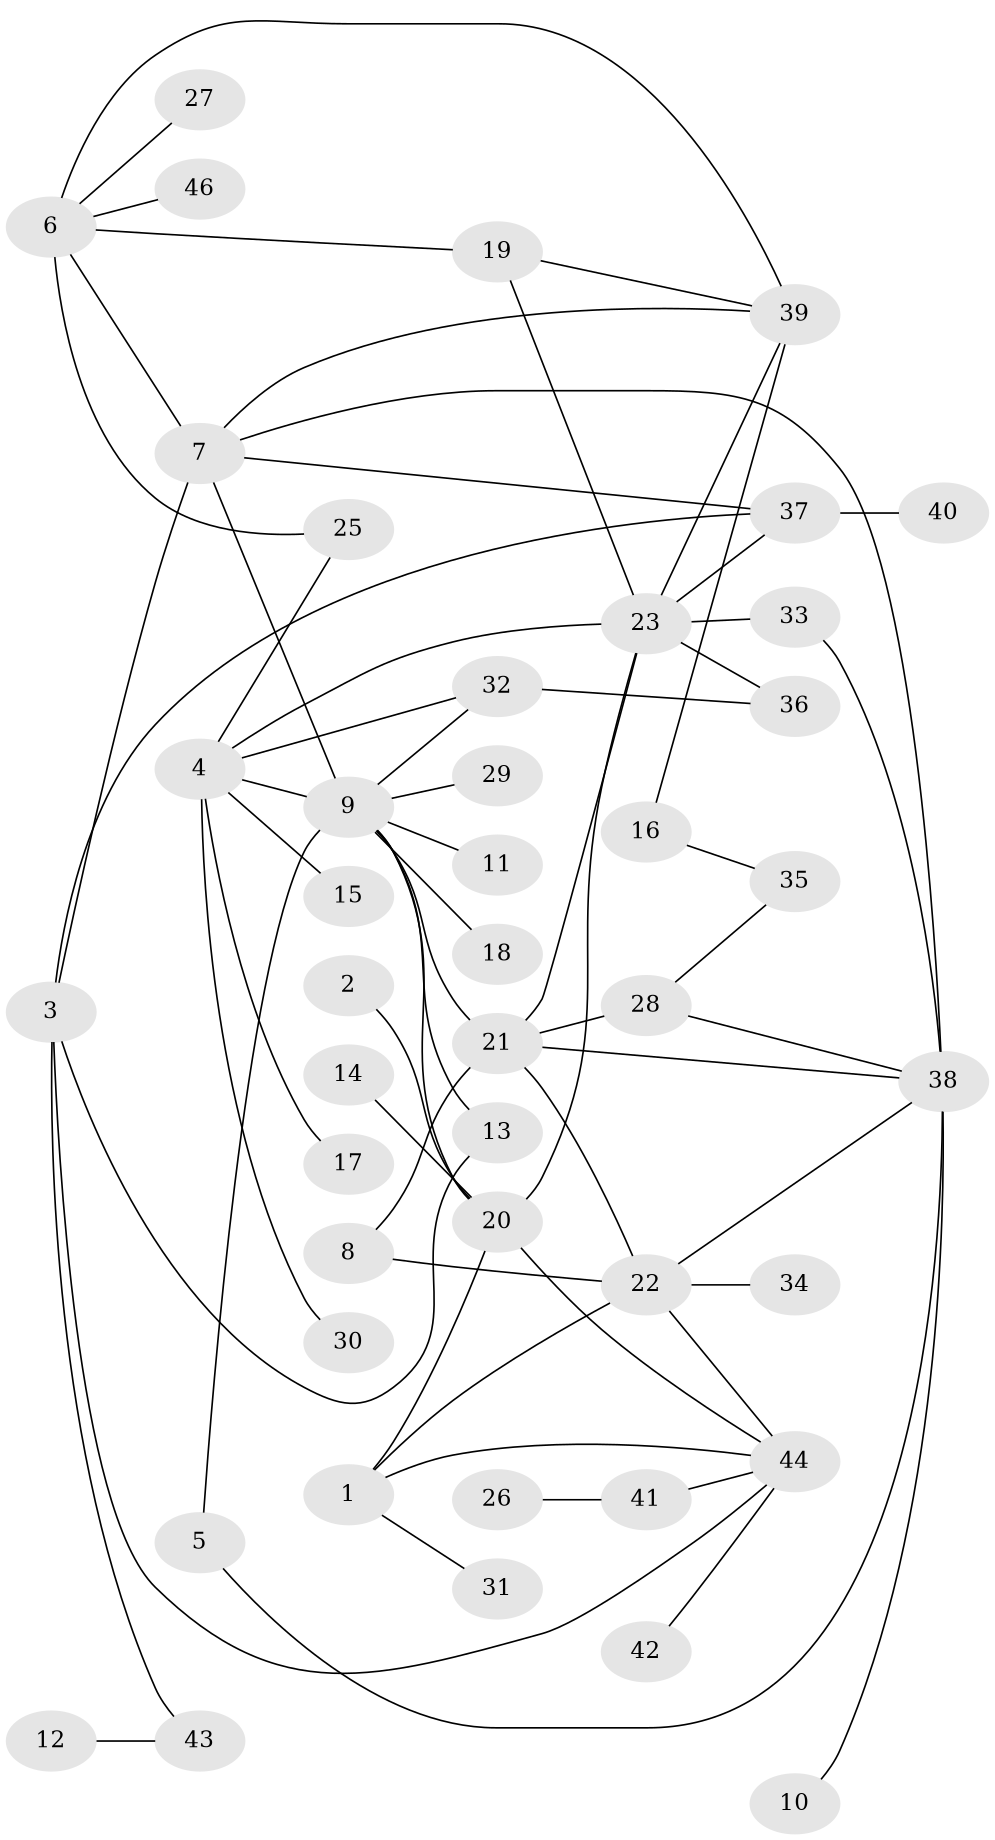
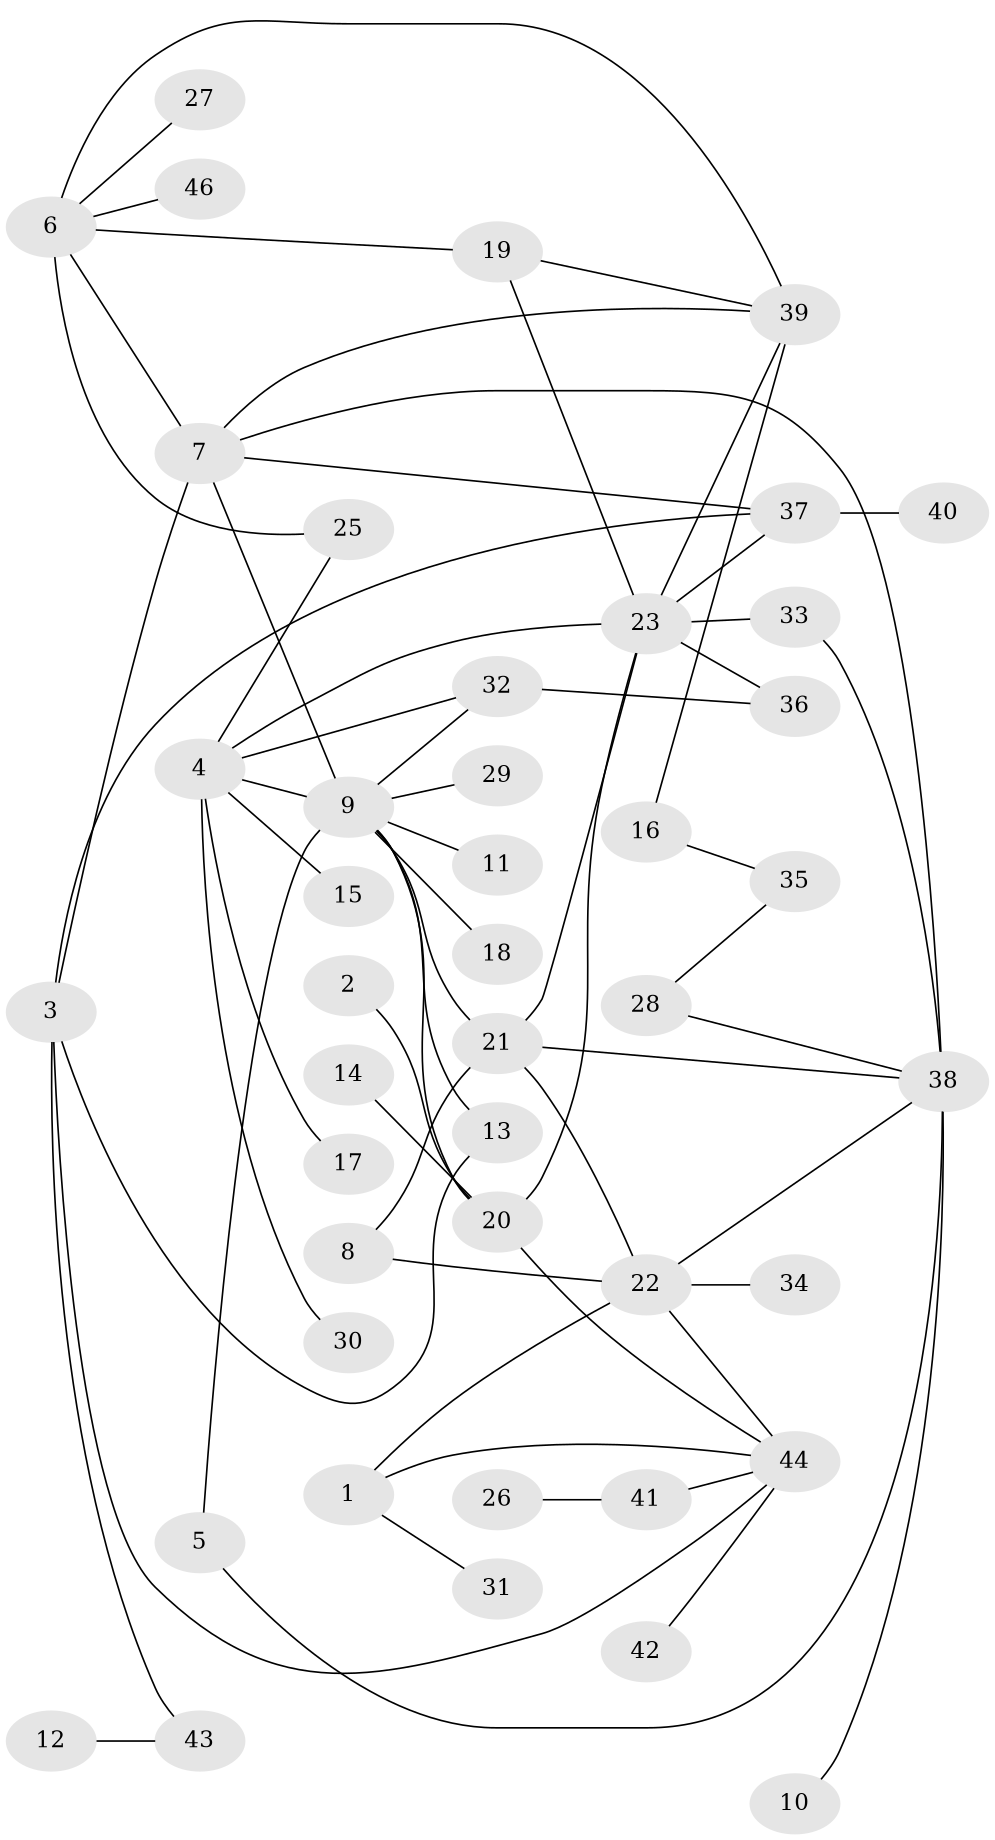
(572, 1025) -> none
(436, 1364) -> none
